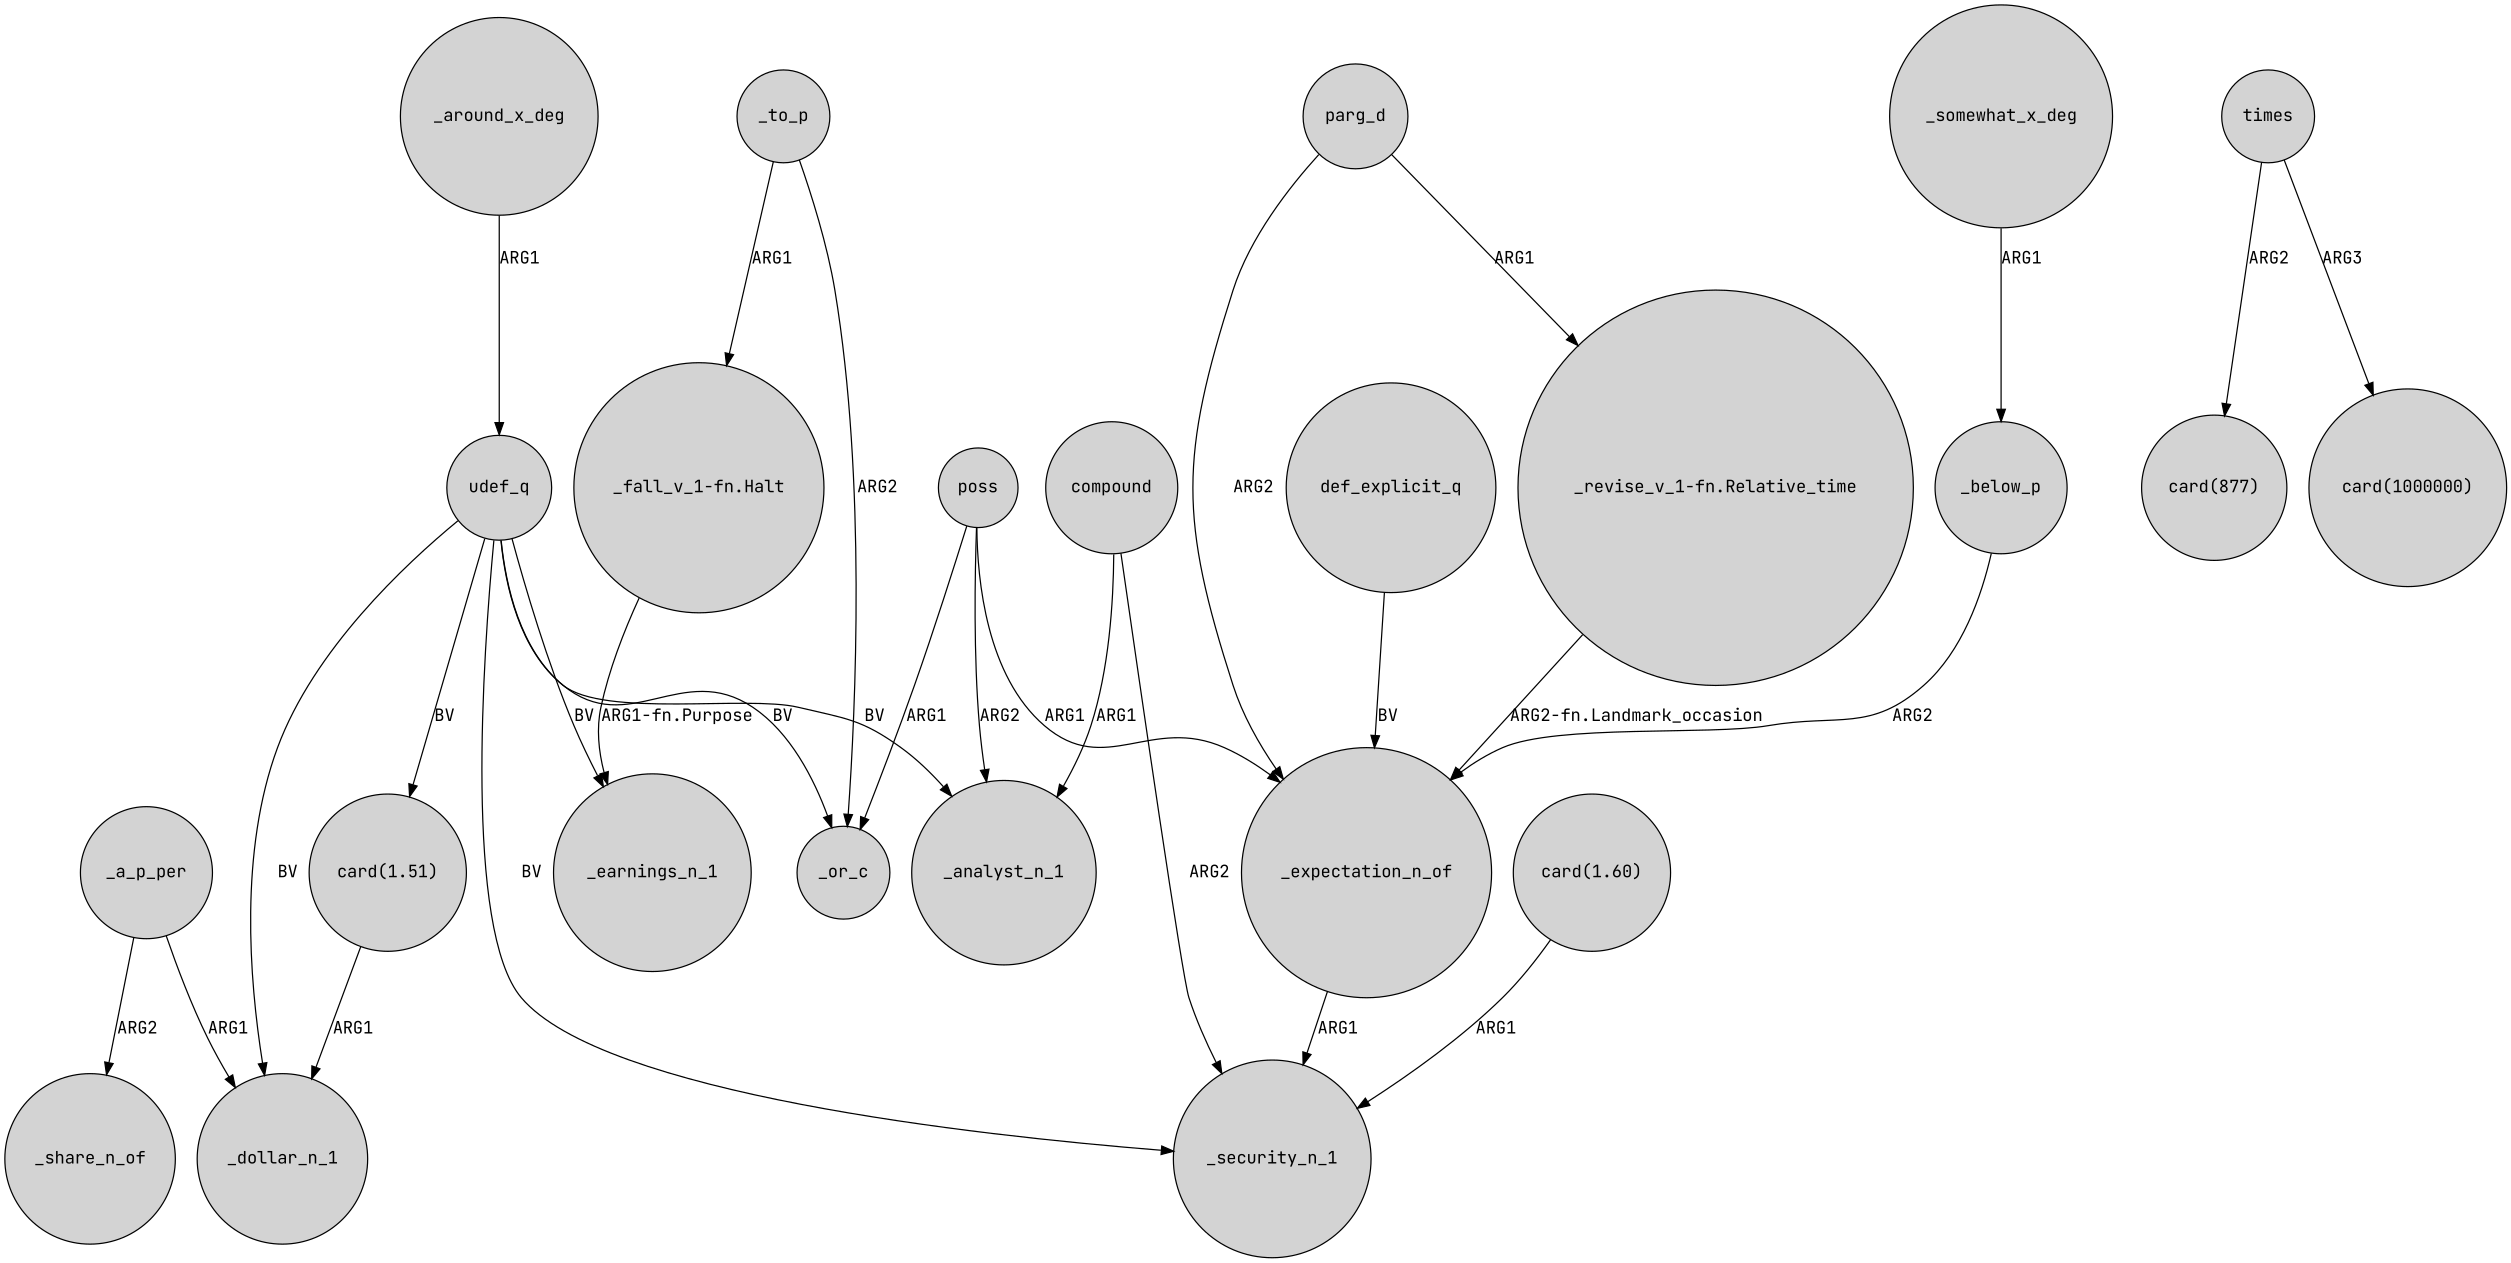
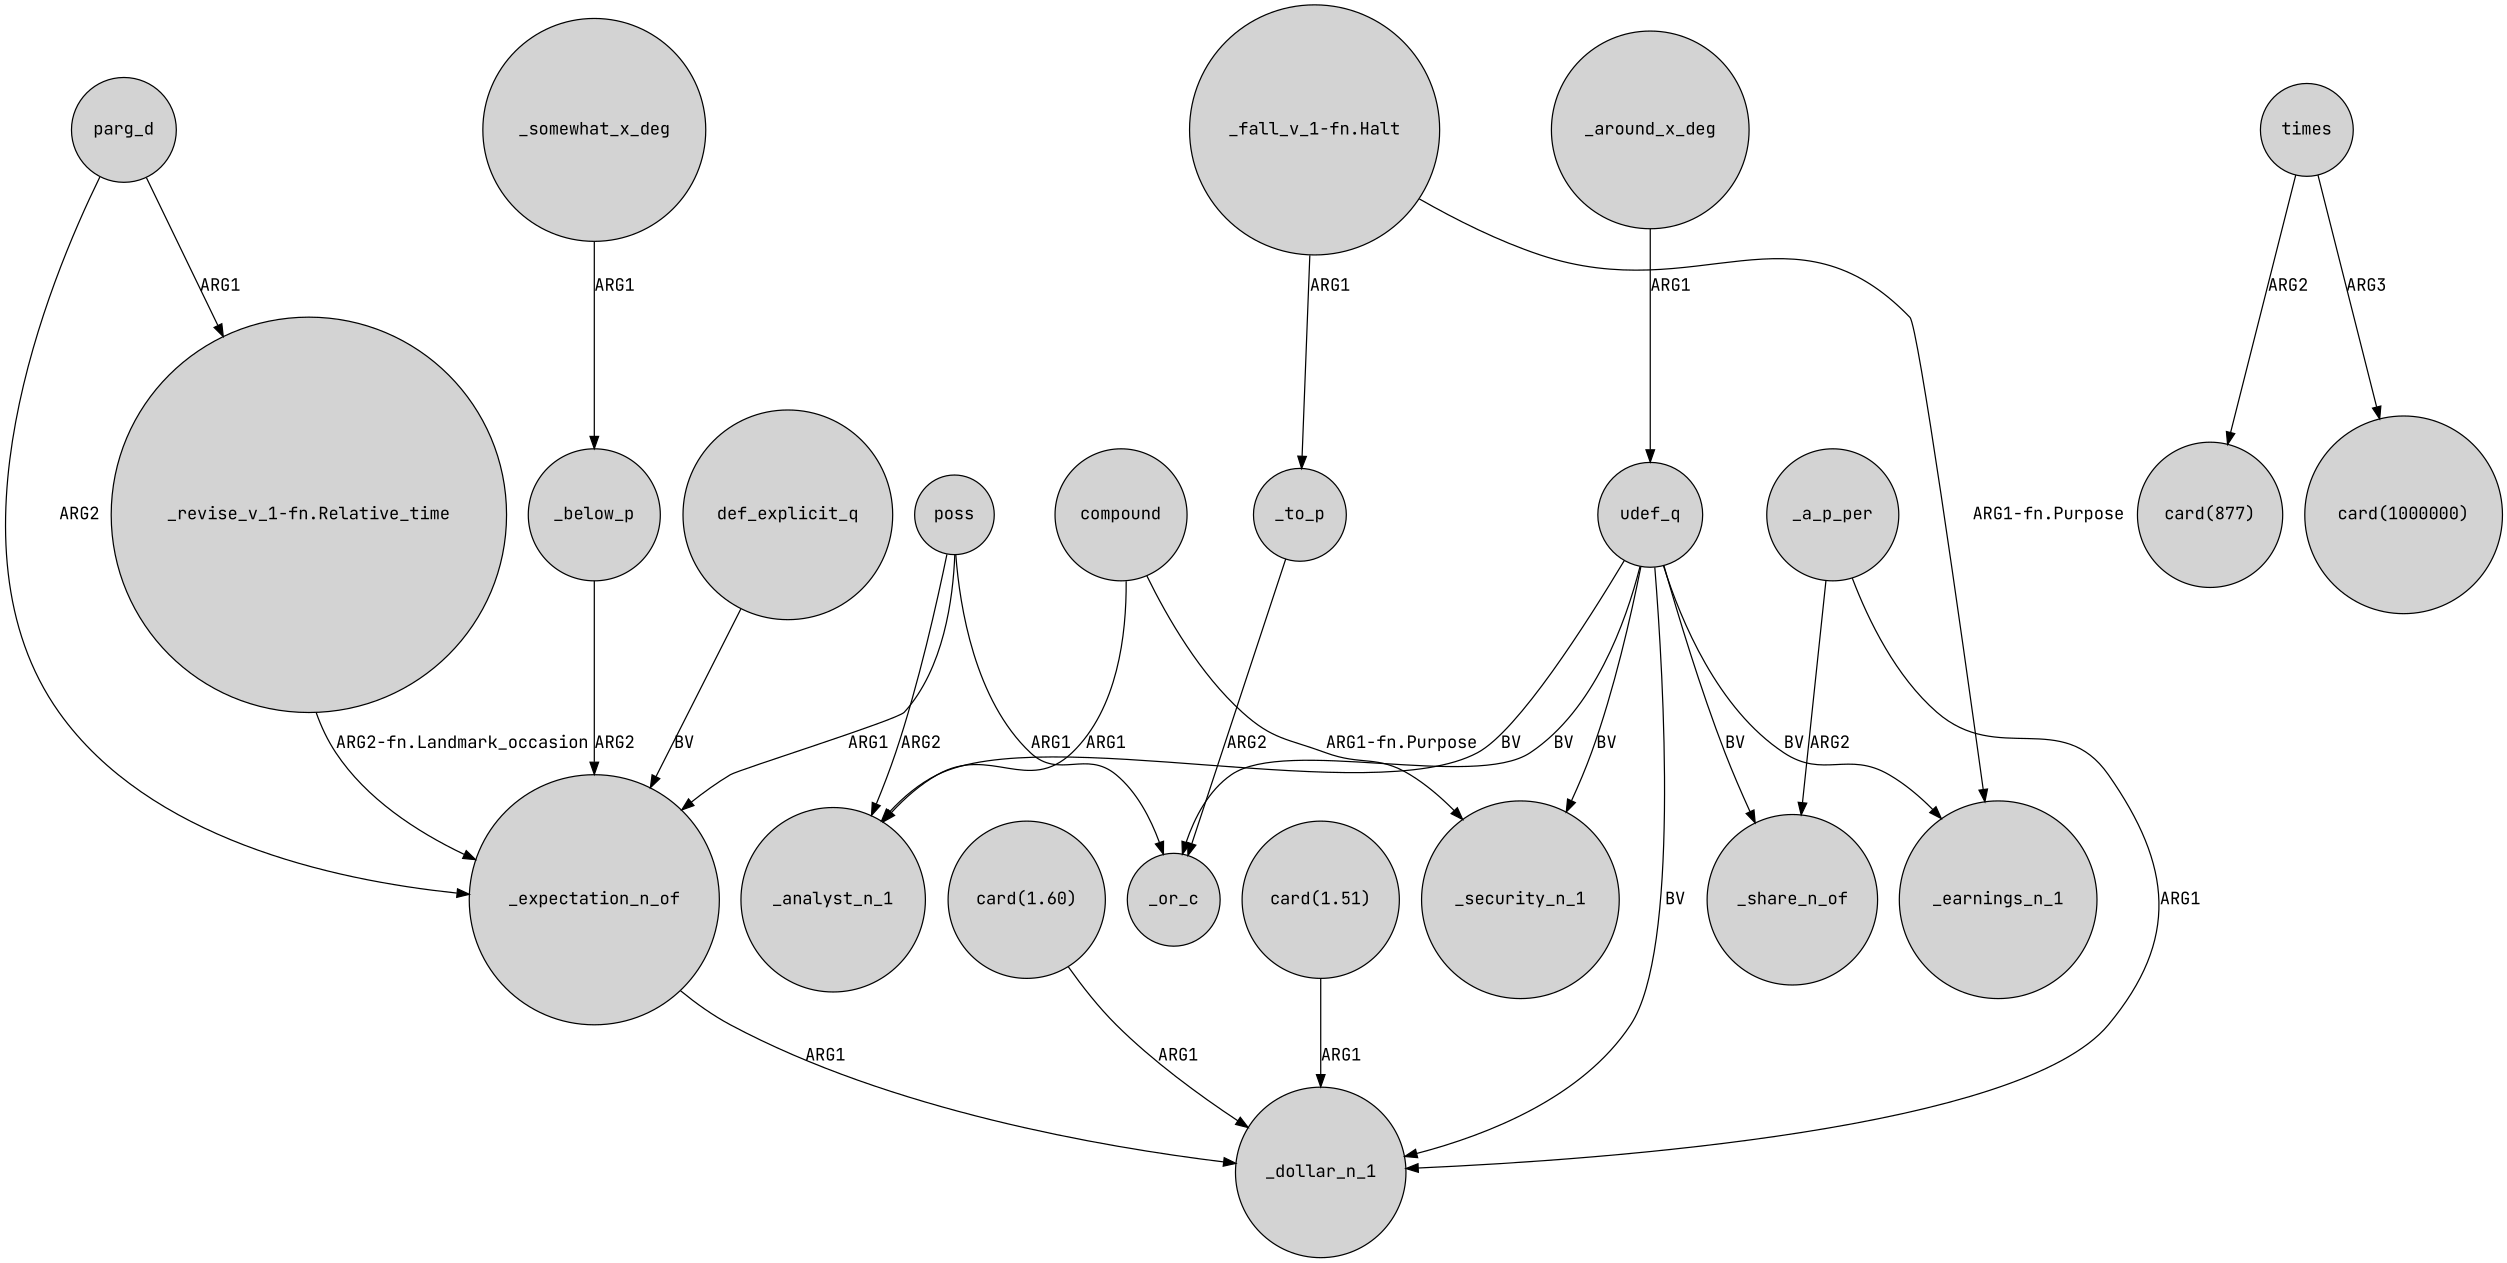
(751, 258) -> (1306, 356)
(449, 662) -> (1703, 690)
(1210, 873) -> (1402, 743)
(1317, 1022) -> (942, 1106)
(1467, 1030) -> (1146, 1052)
